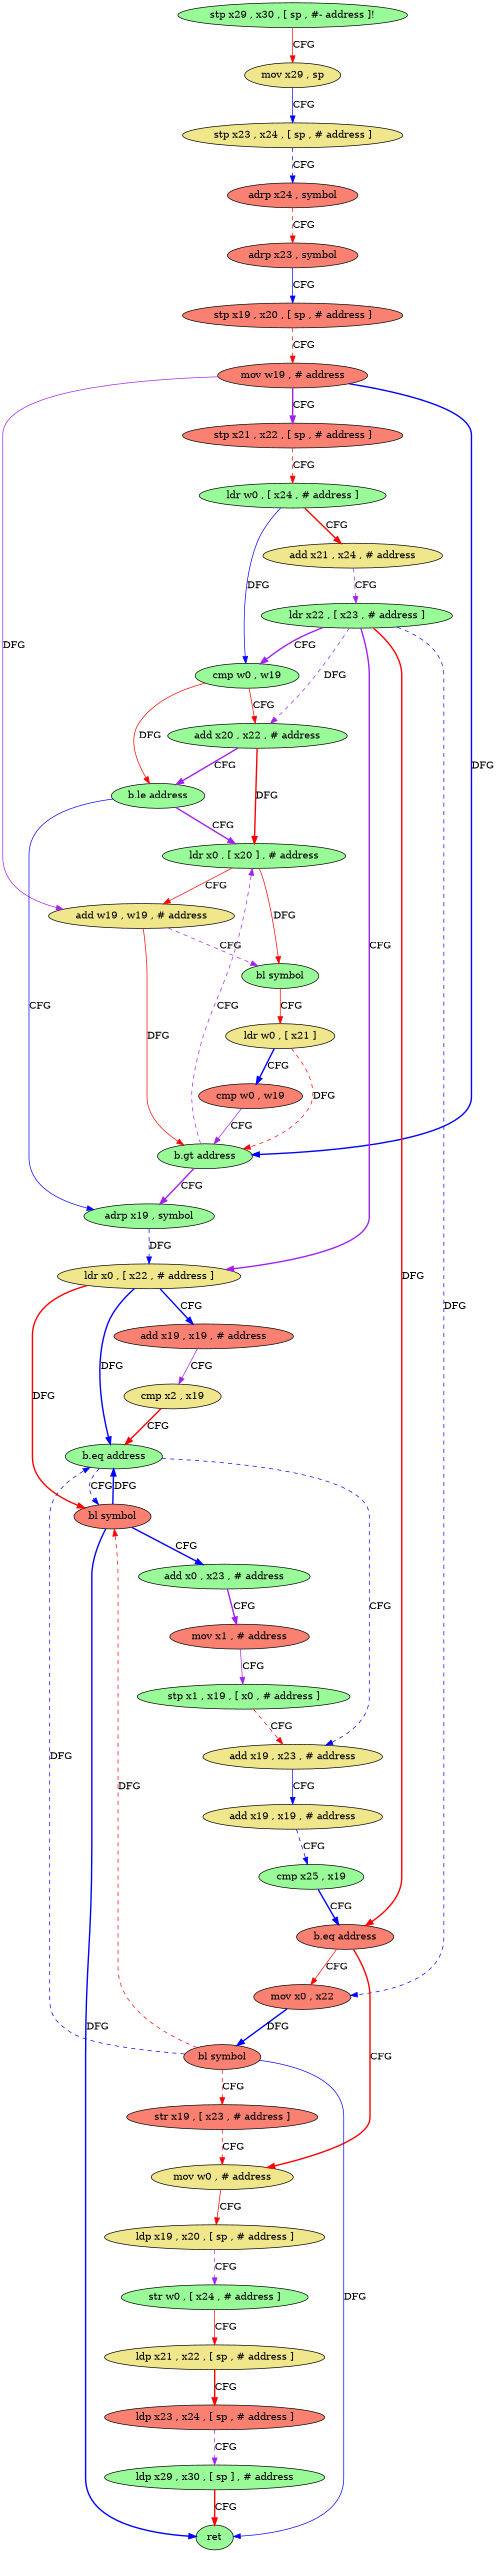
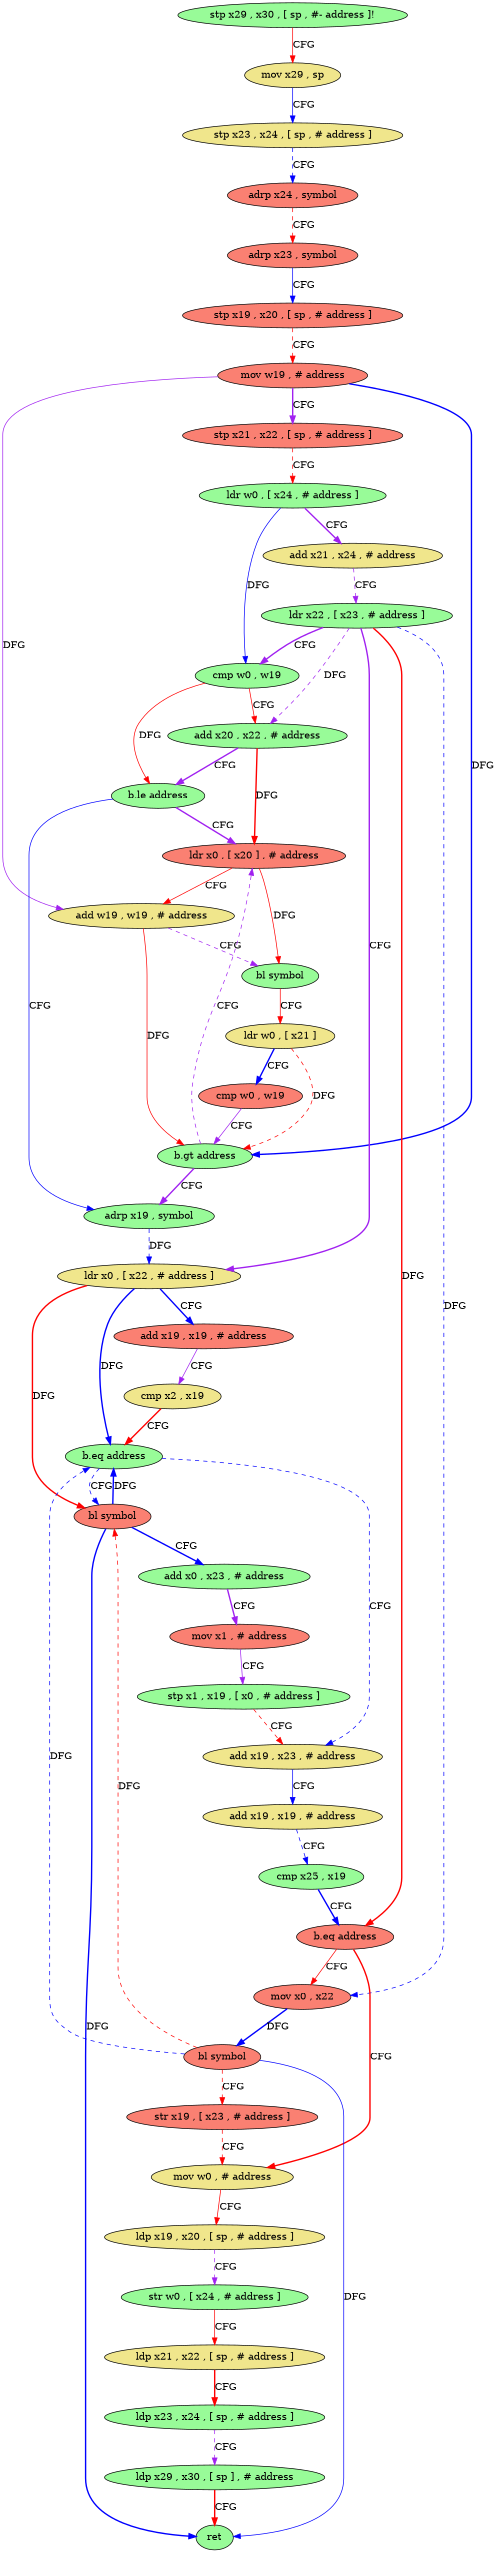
(320, 523) -> (320, 523)
(254, 856) -> (254, 856)
(215, 2417) -> (215, 2417)
